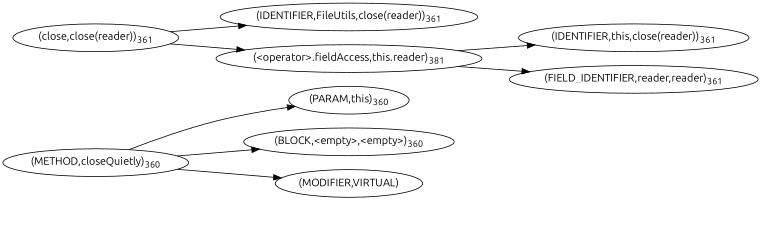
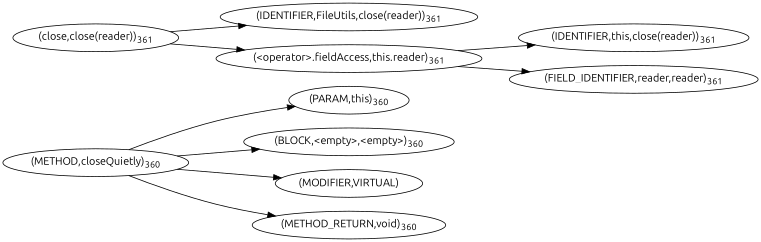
(437, 57) -> (437, 57)
none -> (349, 225)
